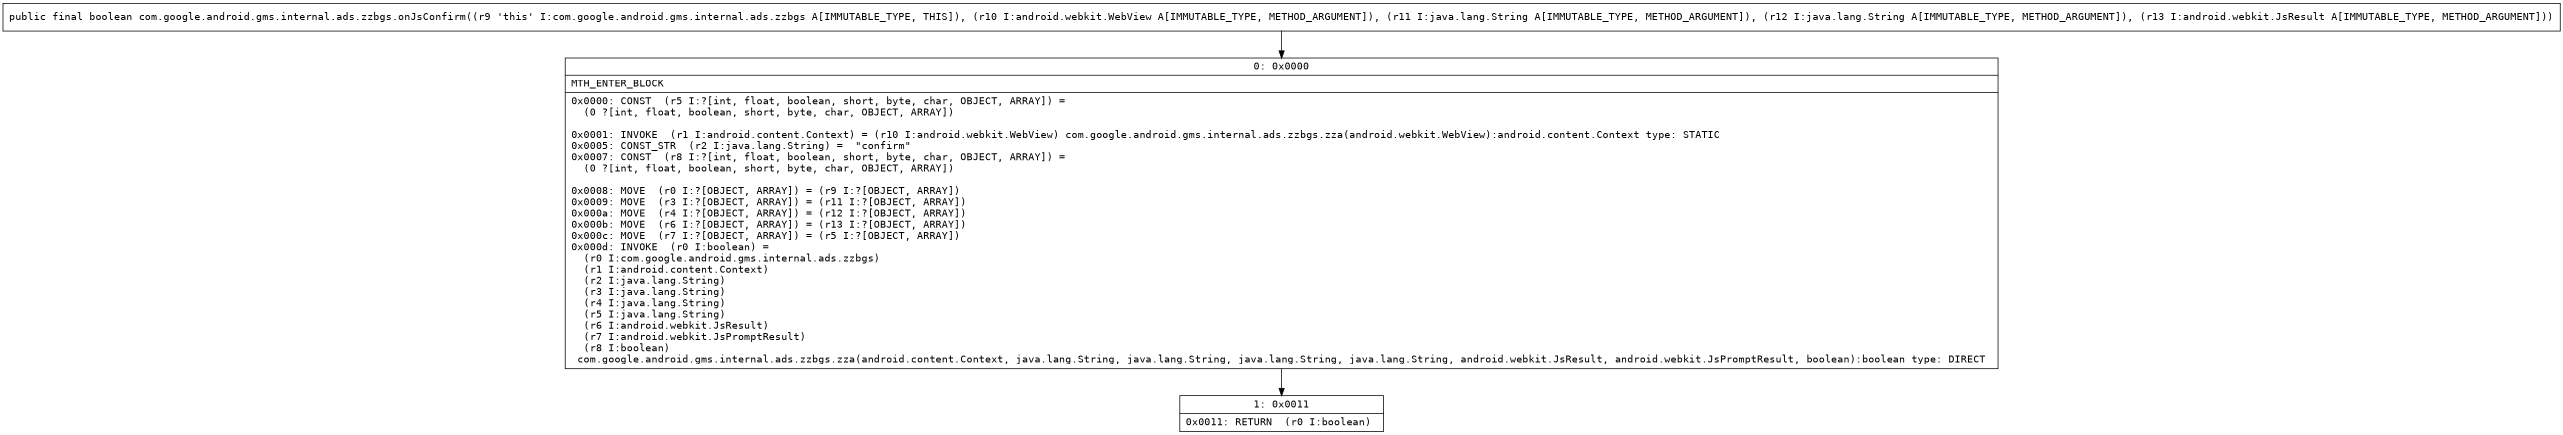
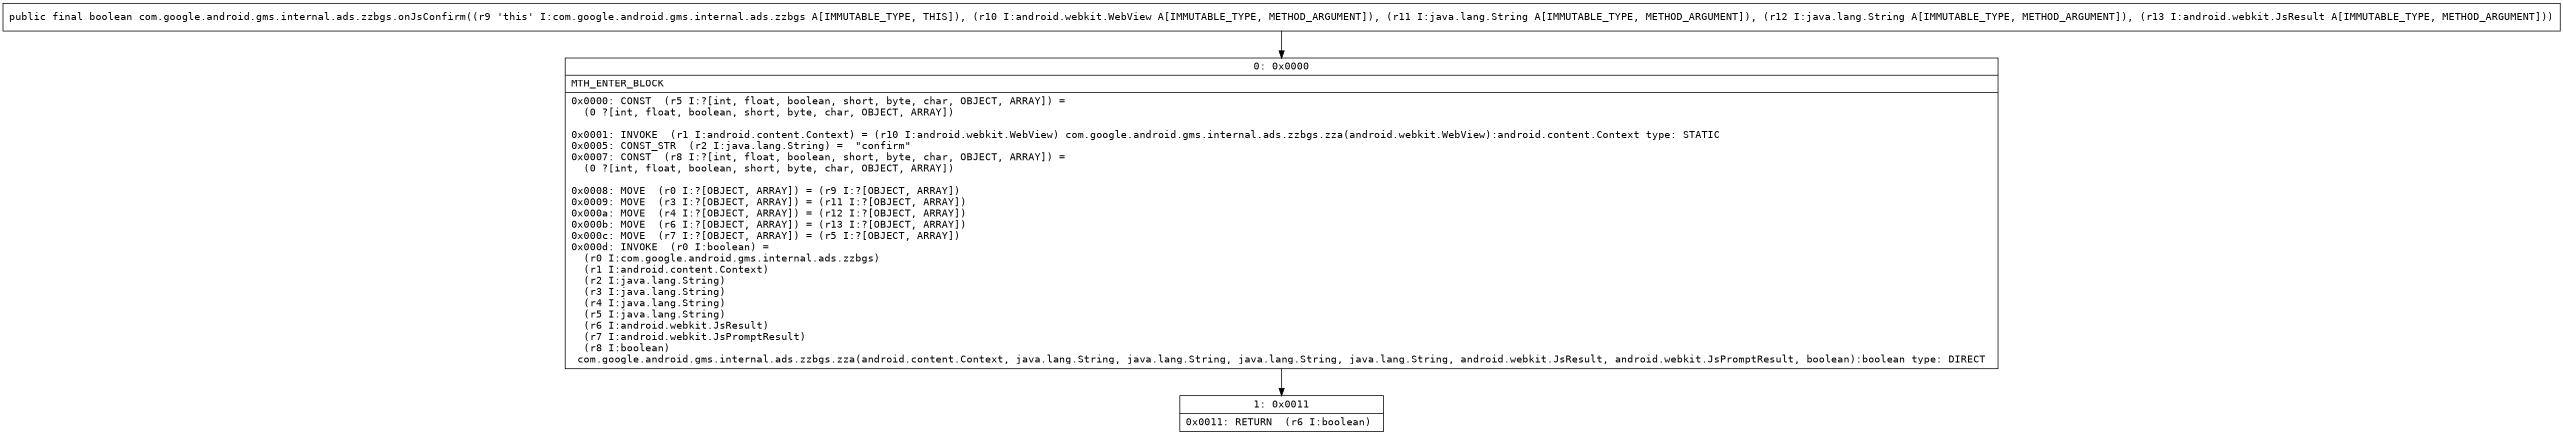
(1282, 422) -> (1282, 422)
